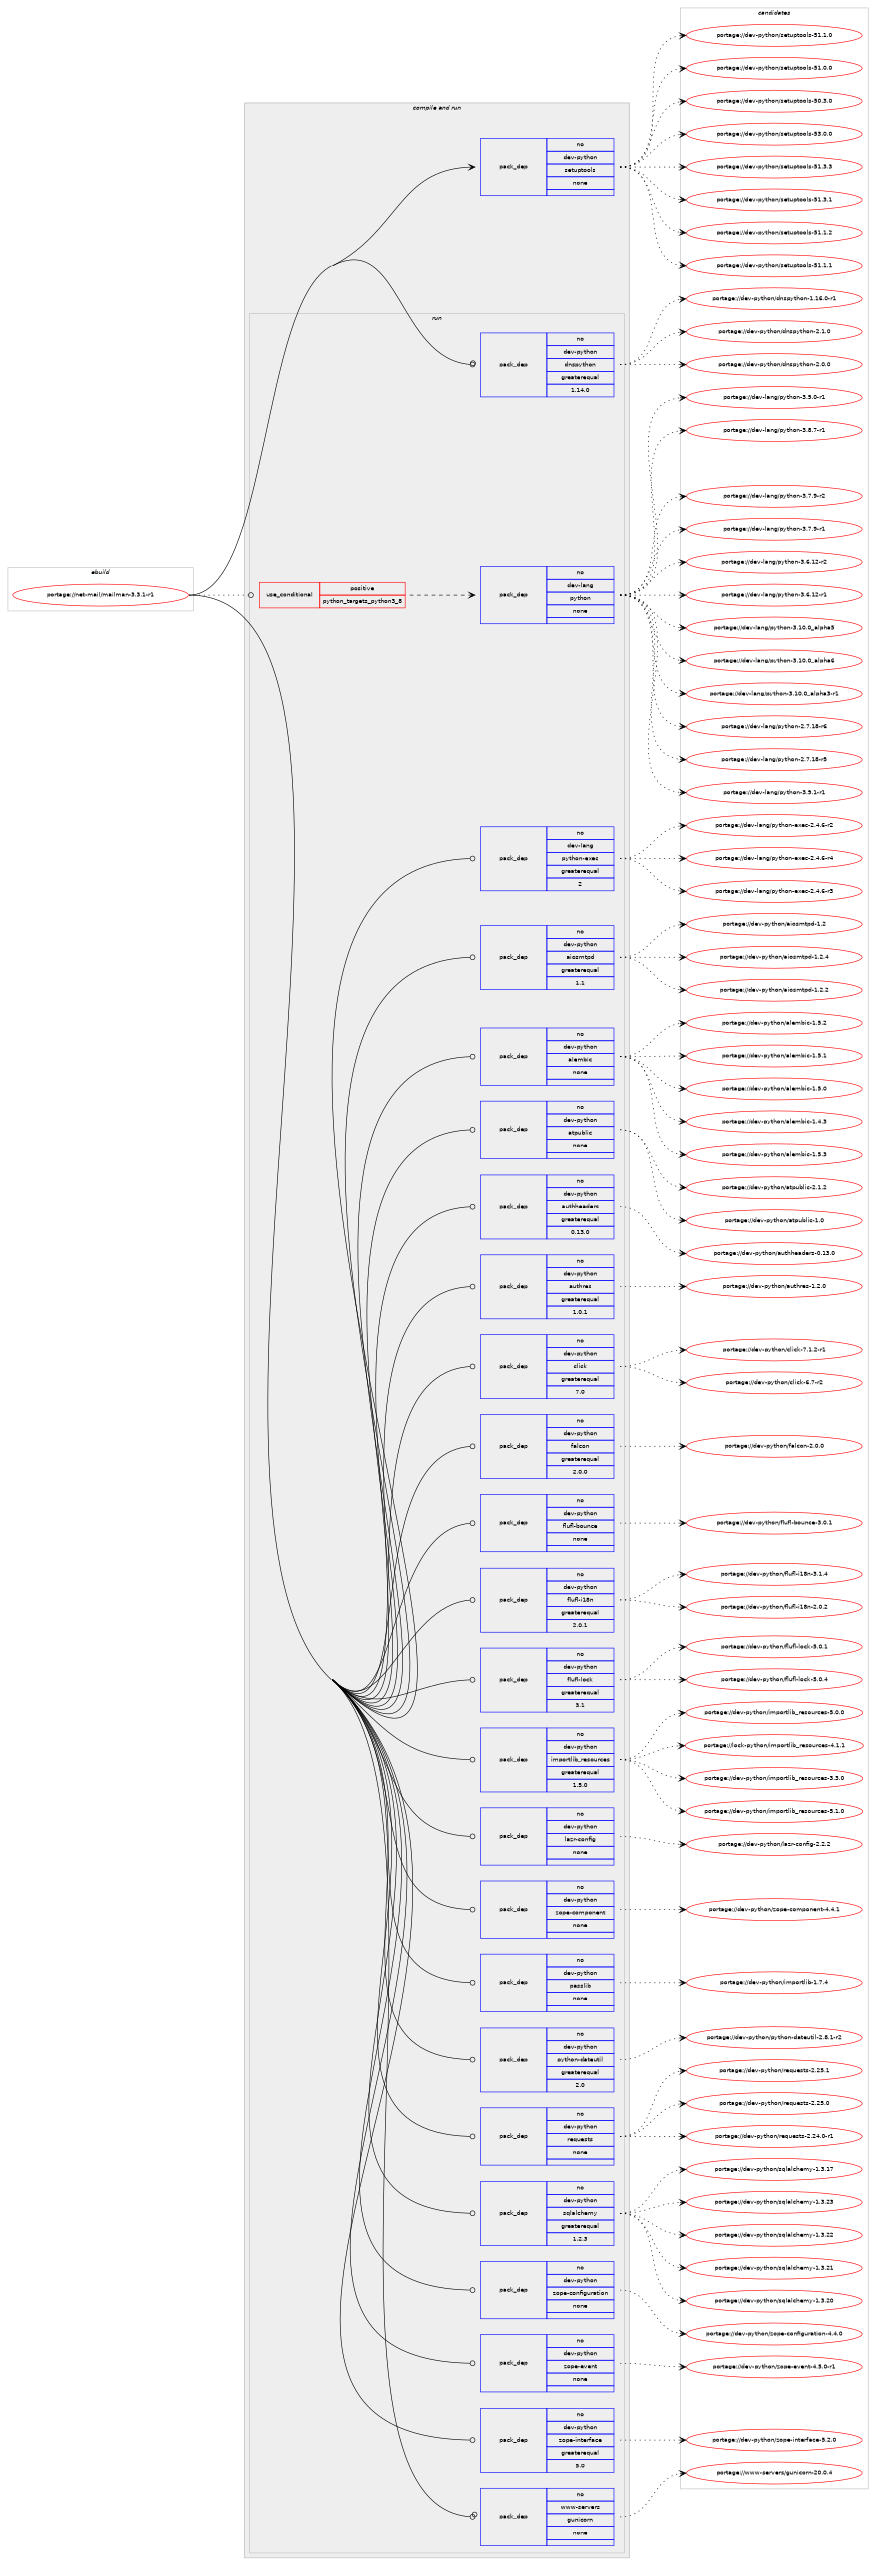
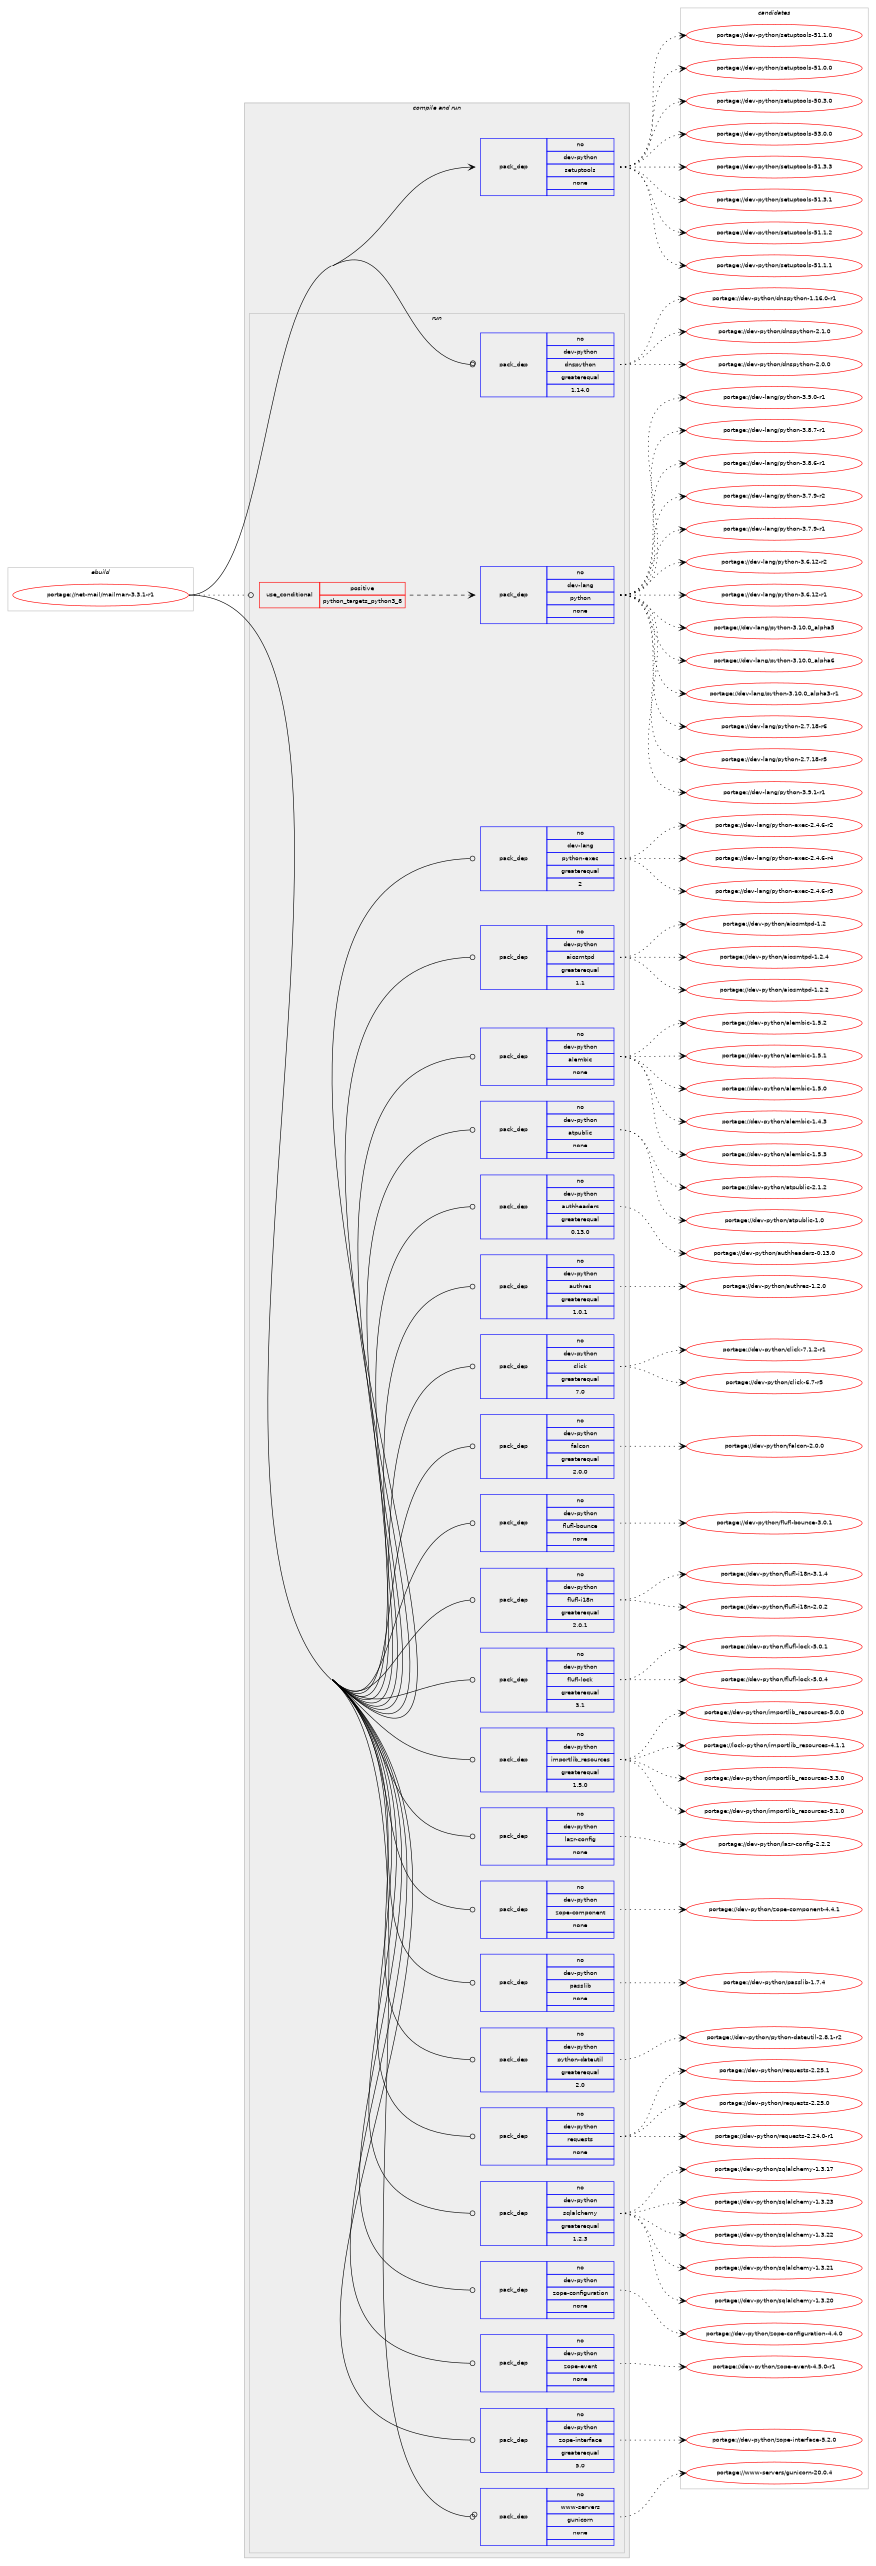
none -> (774, 463)
(774, 1383) -> (774, 1383)
(774, 1983) -> (774, 1983)
